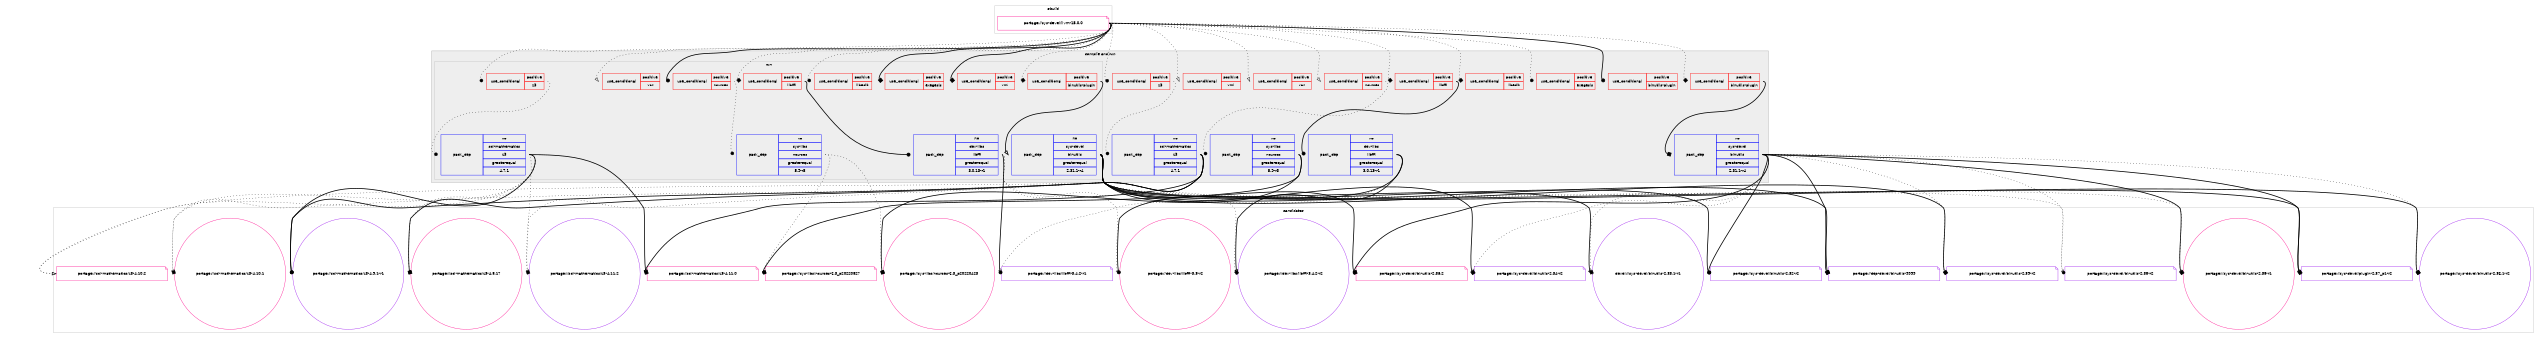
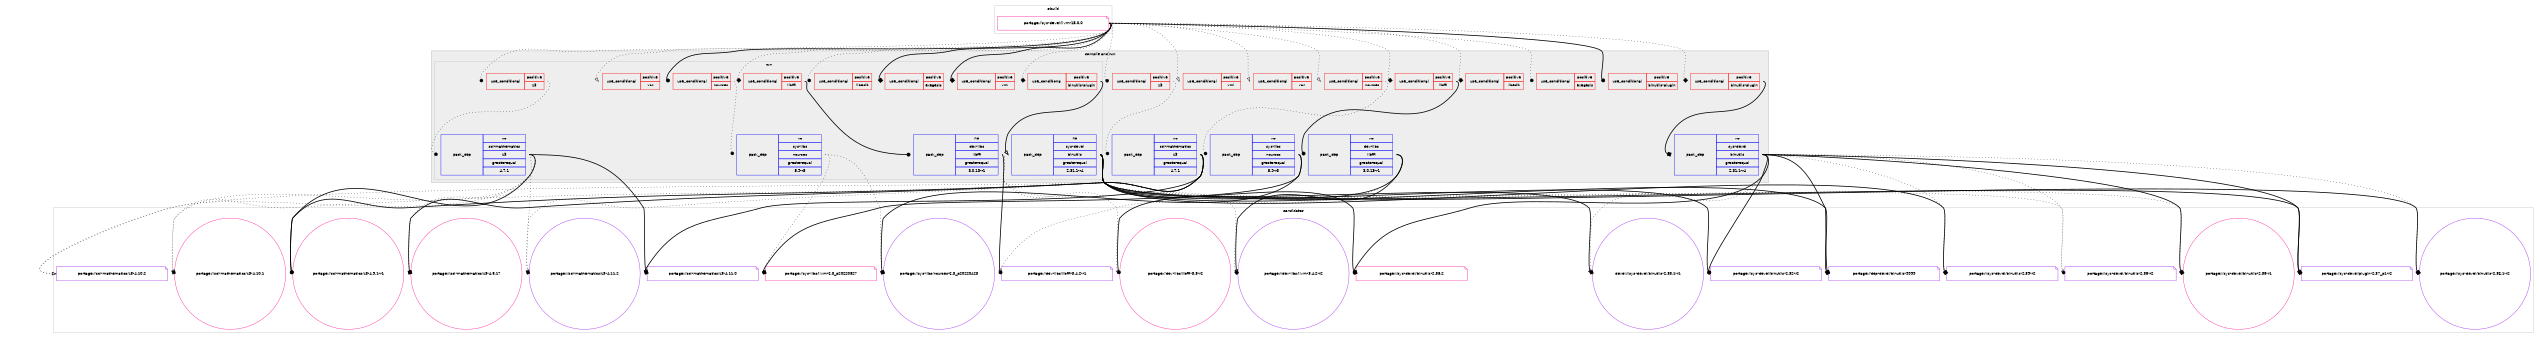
(112, 274) -> (112, 274)
(348, 274) -> (348, 274)
(703, 274) -> (703, 274)
(821, 274) -> (821, 274)
(939, 274) -> (939, 274)
(1293, 274) -> (1293, 274)
(1530, 274) -> none
